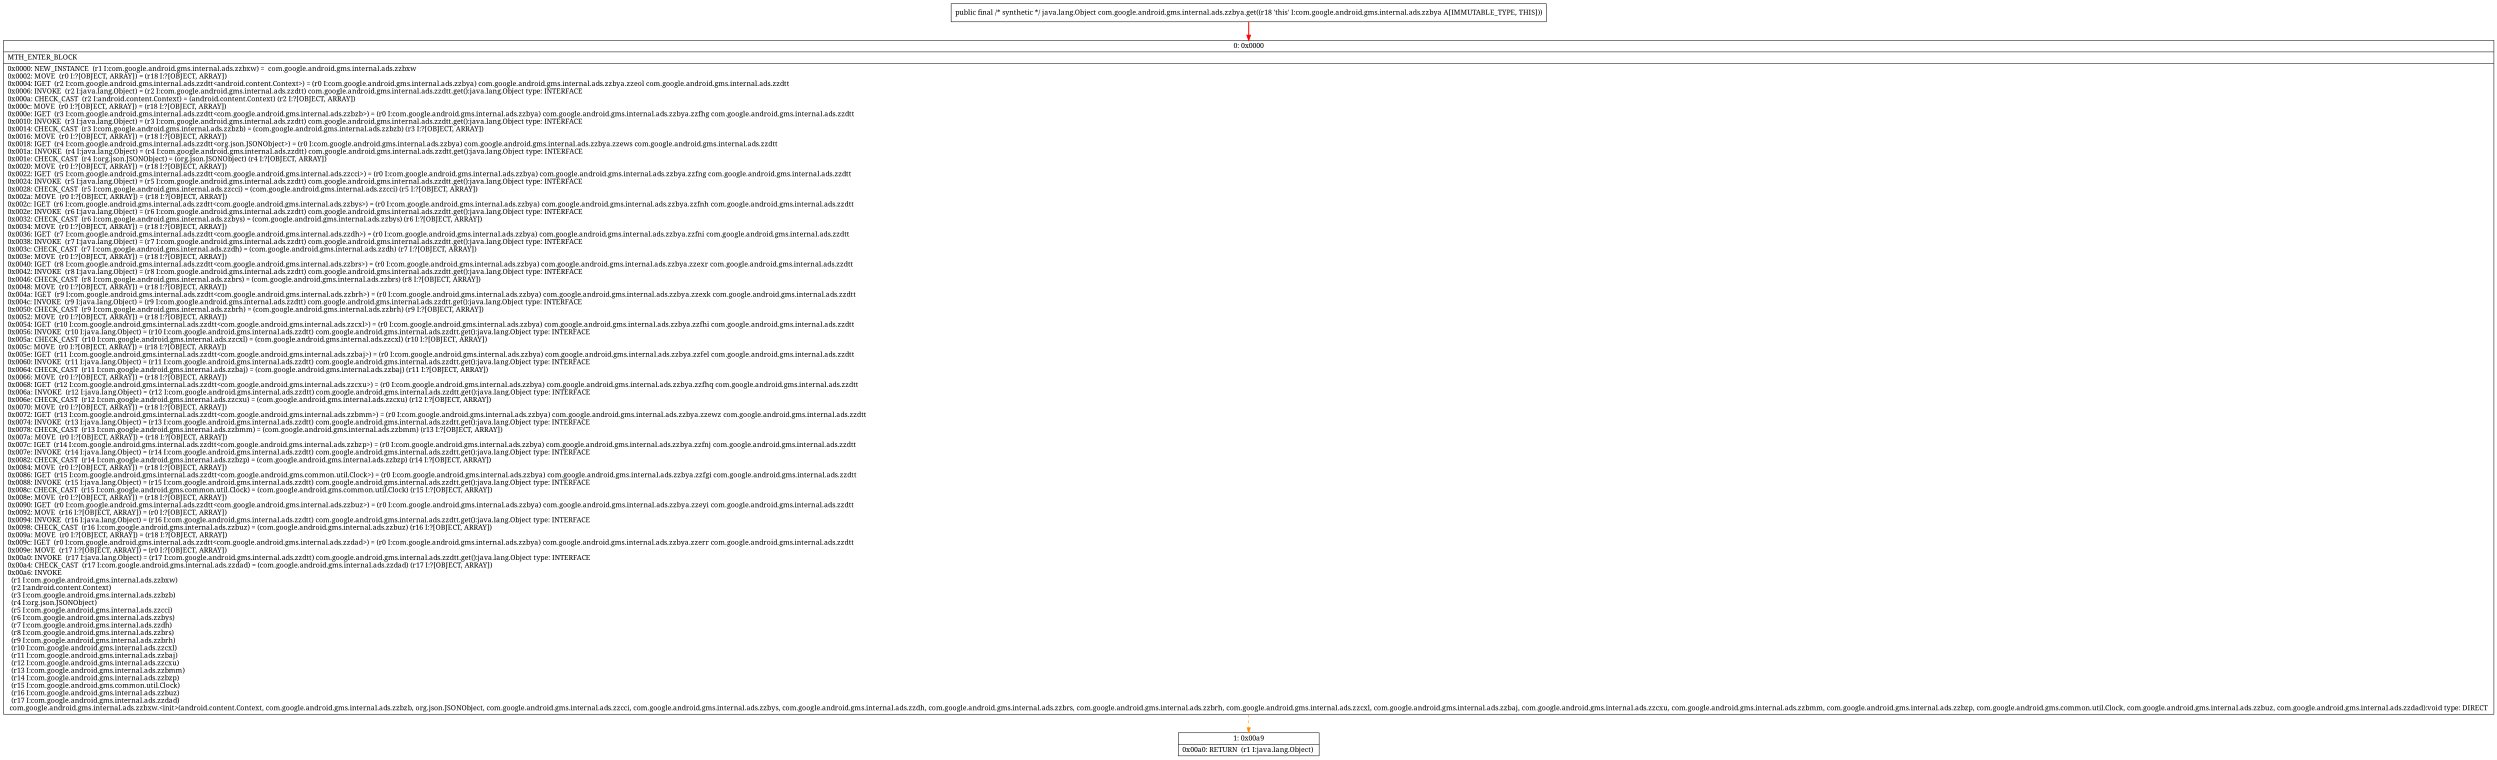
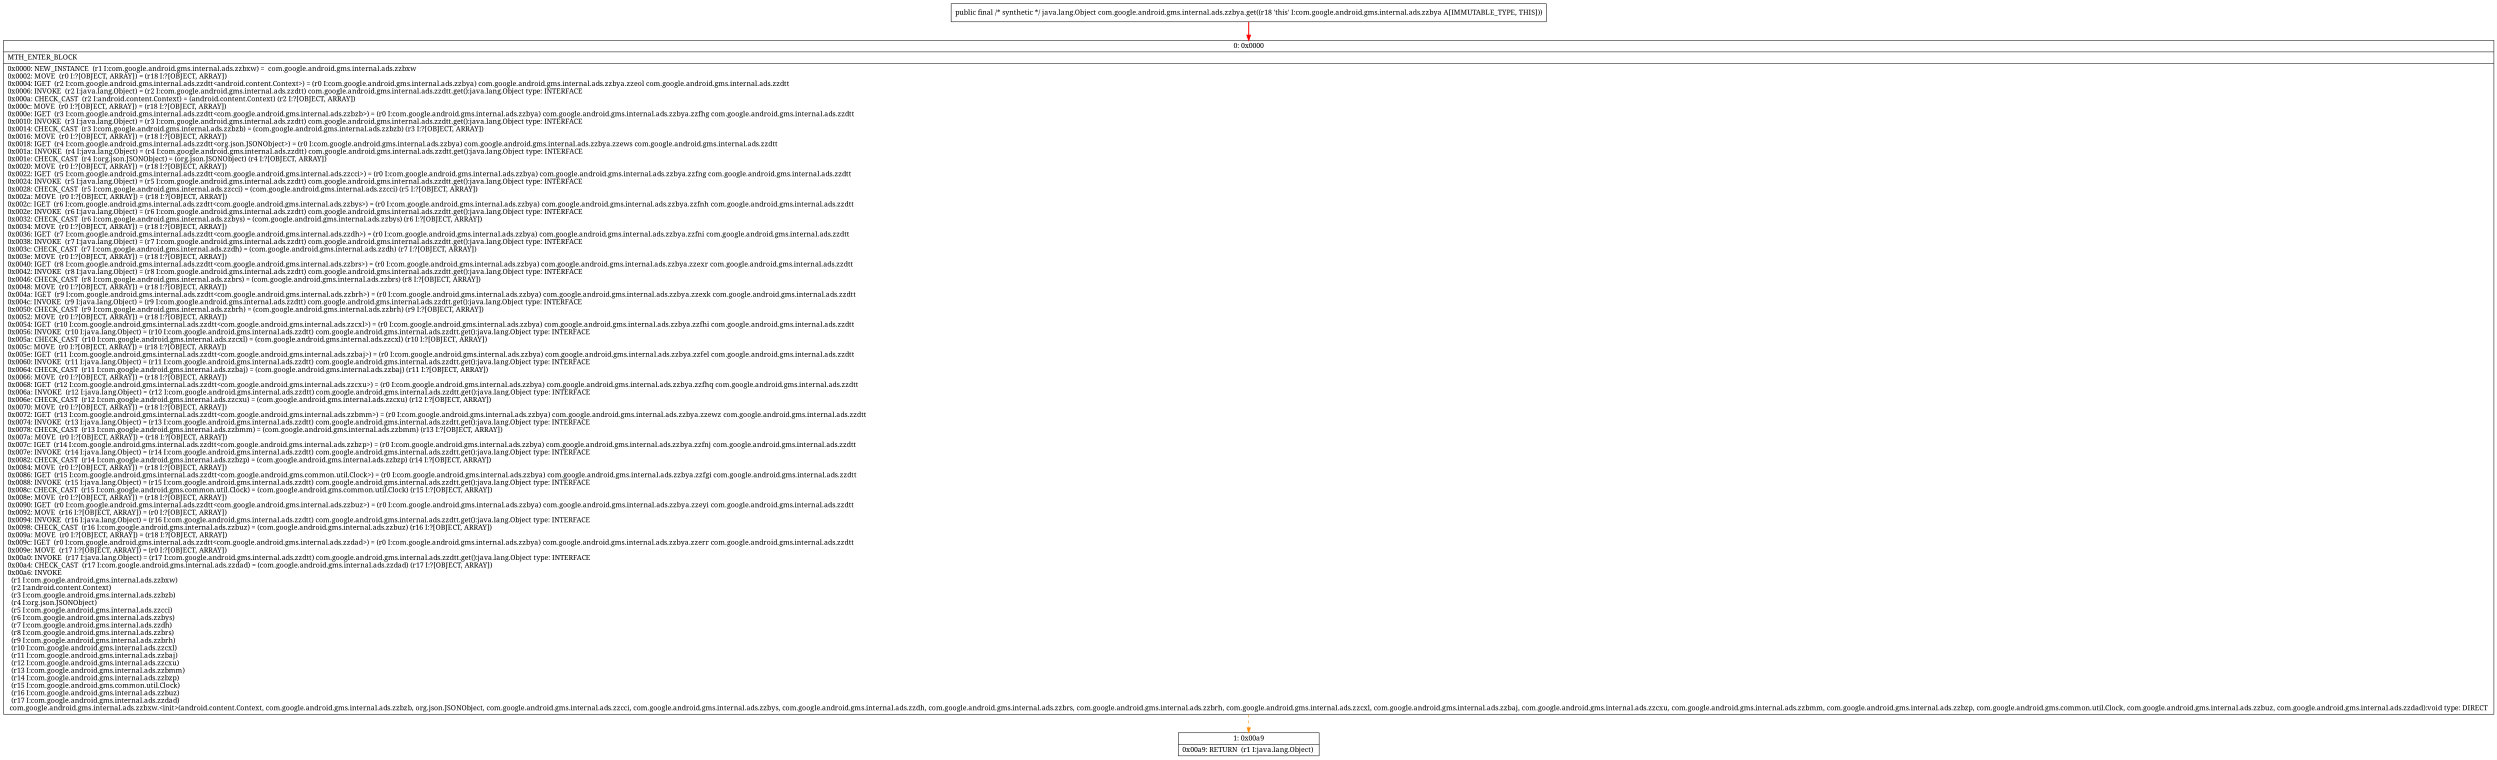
(1249, 750) -> (1249, 750)
